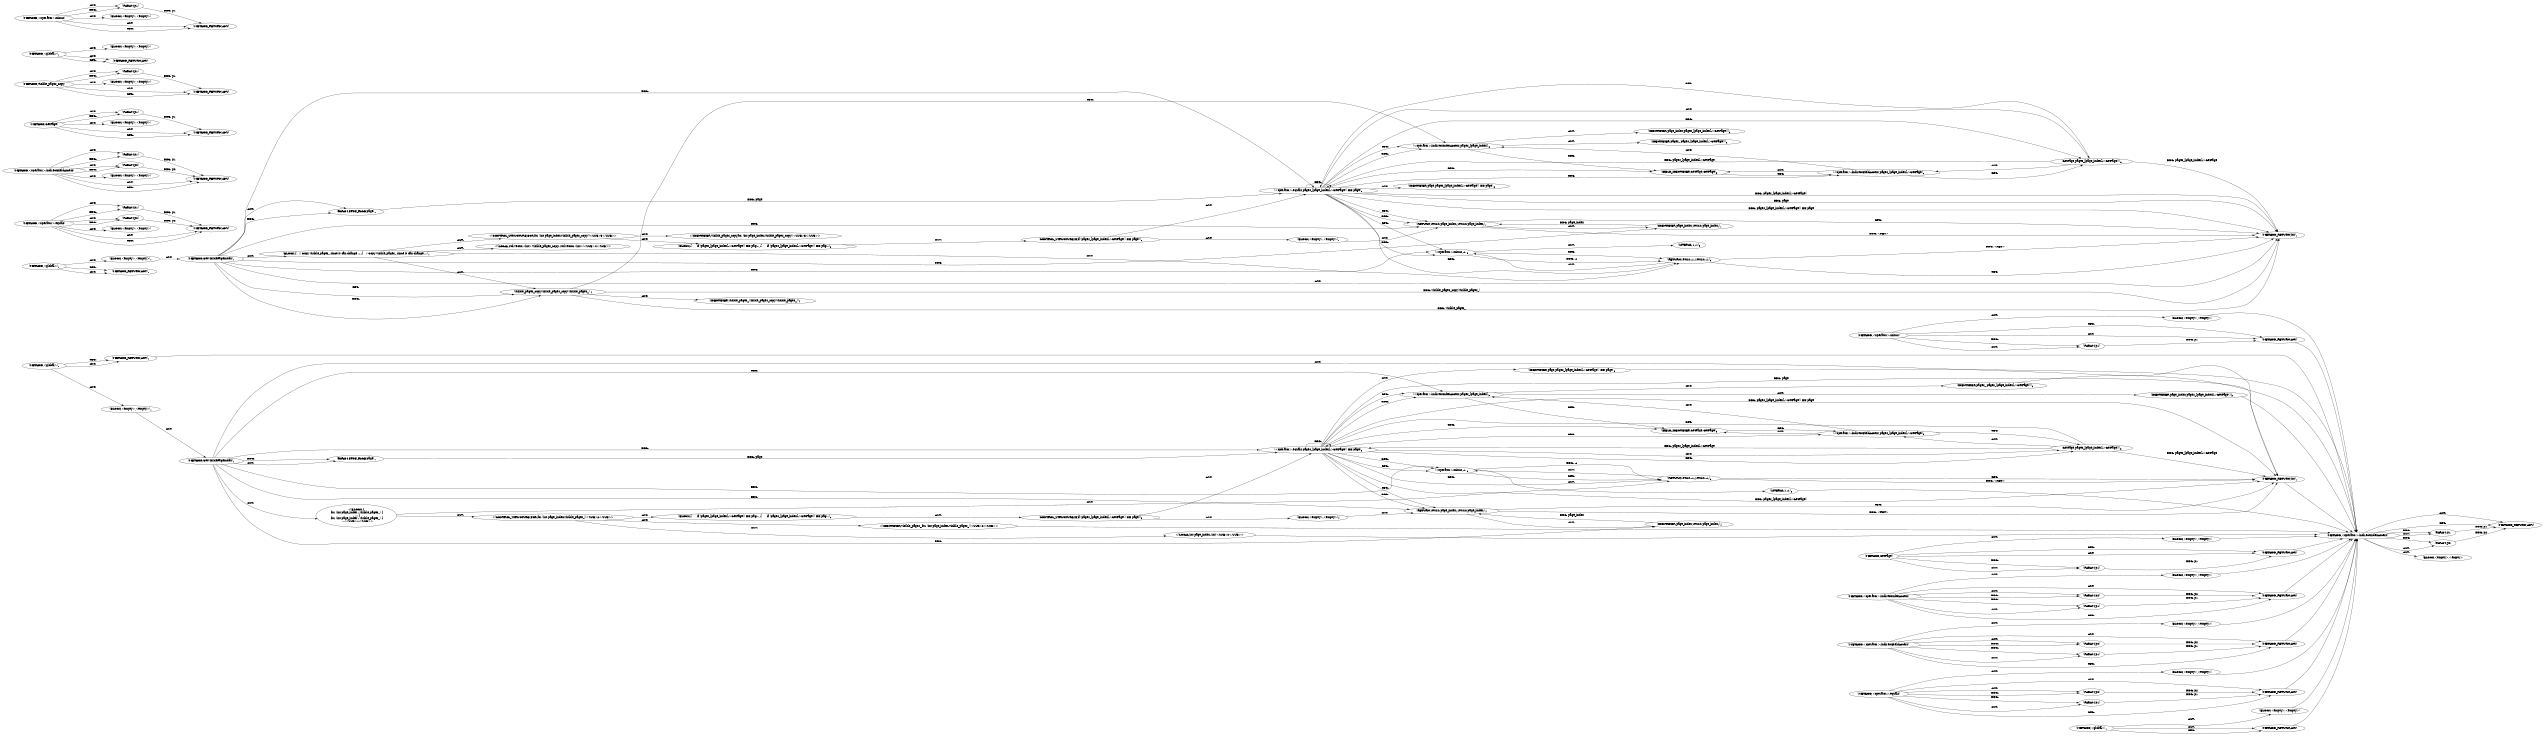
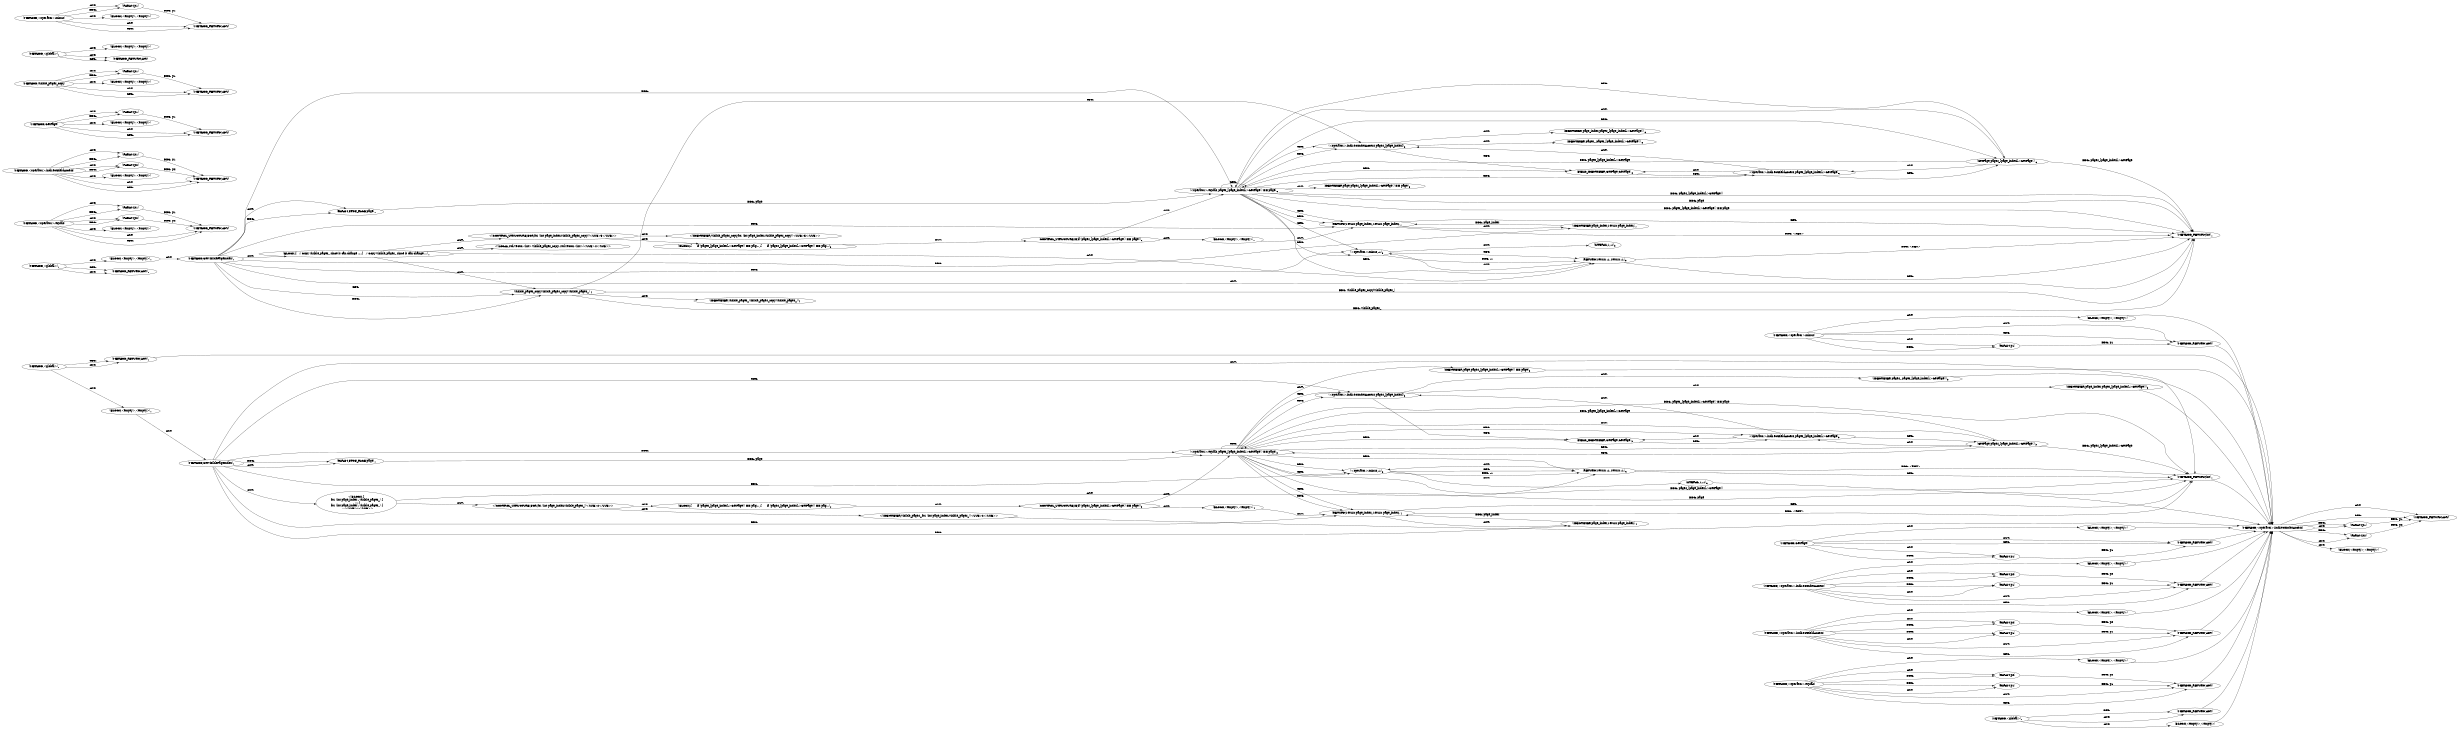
(1210, 535) -> none
